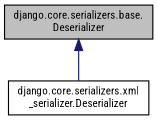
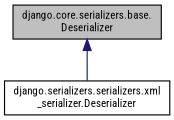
(79, 98) -> (87, 98)
